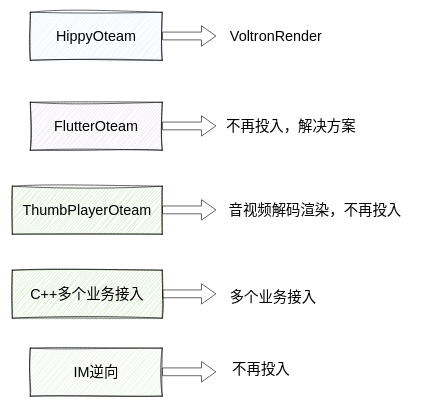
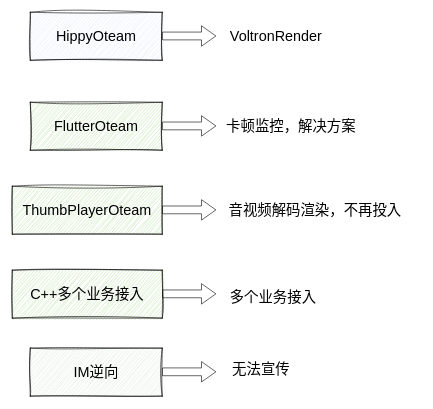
(96, 126) -> (96, 126)
(291, 126) -> (291, 126)
(261, 369) -> (261, 369)
